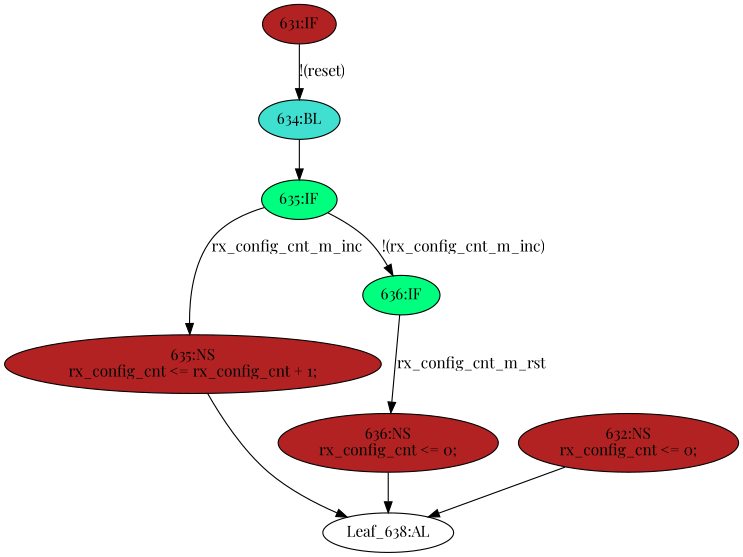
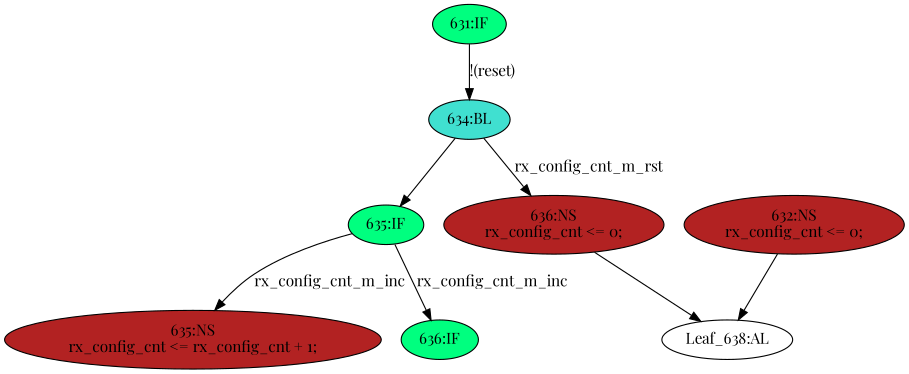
(299, 24) -> (469, 24)
(463, 247) -> (492, 282)
(396, 358) -> (504, 162)
(261, 465) -> none
